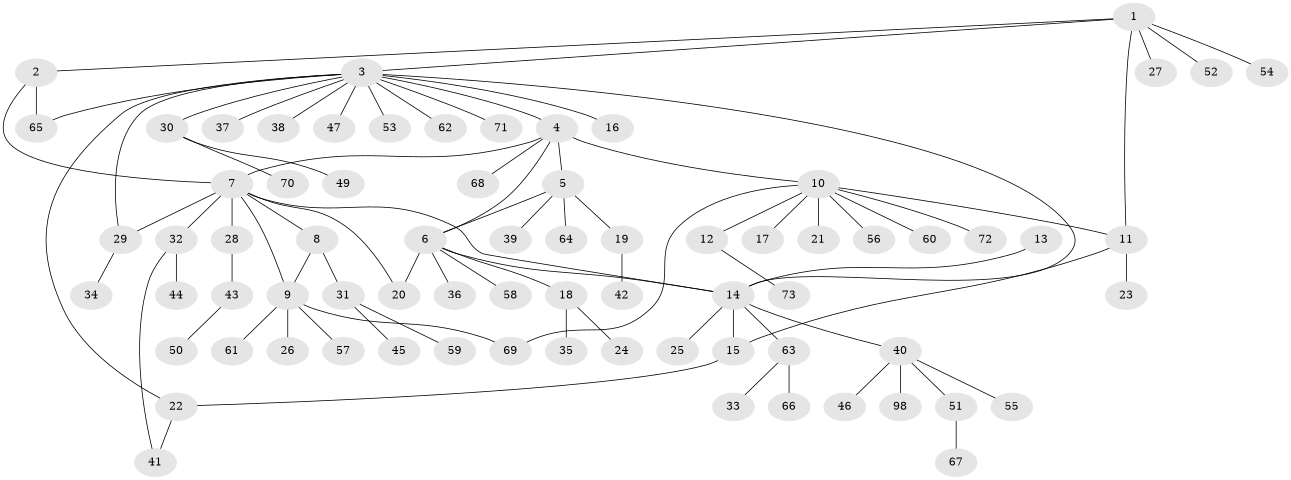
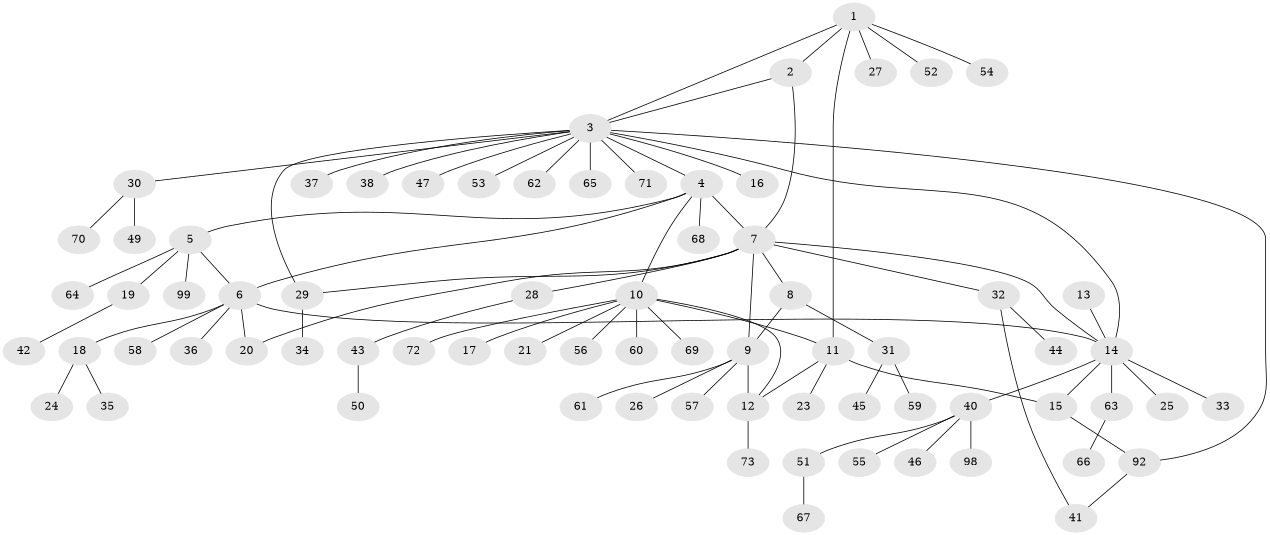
(36, 101) -> (690, 101)
(511, 240) -> (184, 296)
(385, 322) -> (748, 379)
(761, 379) -> (1167, 379)
none -> (791, 379)
(176, 407) -> (1140, 463)
